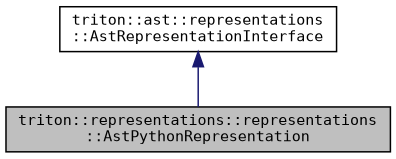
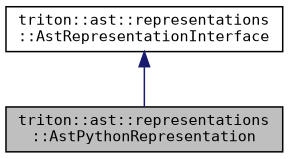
(198, 129) -> (144, 129)
